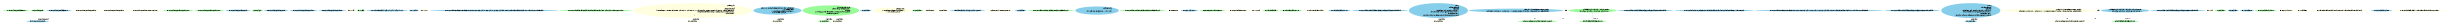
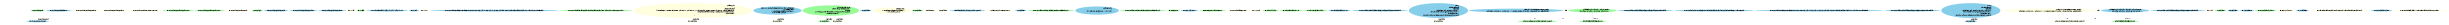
(16, 11) -> none
(59, 11) -> (59, 11)
(238, 11) -> (238, 11)
(414, 11) -> (414, 11)
(1000, 11) -> (1000, 11)
(1174, 11) -> (1174, 11)
(1238, 11) -> (1238, 11)
(1271, 11) -> (1271, 11)
(1315, 11) -> (1315, 11)
(2302, 11) -> (2302, 11)
(38, 21) -> (38, 21)
